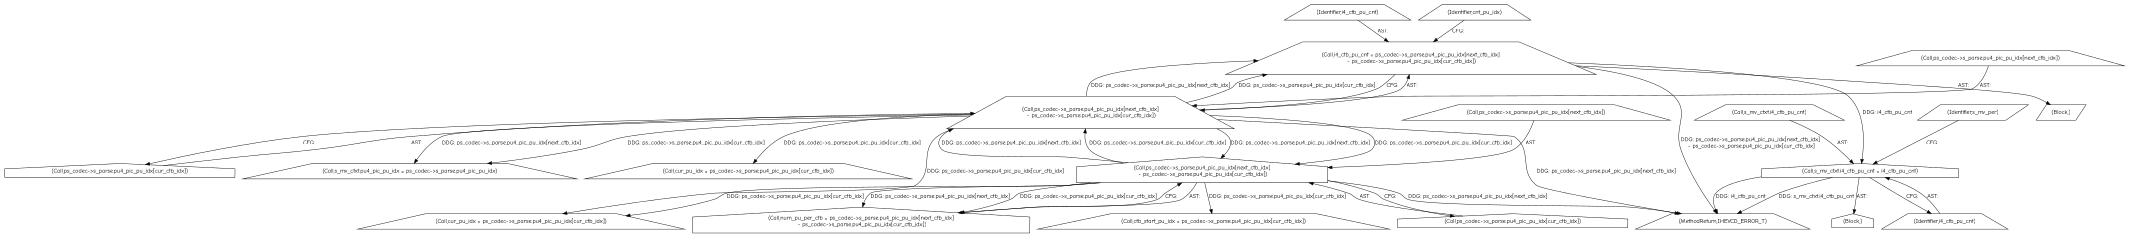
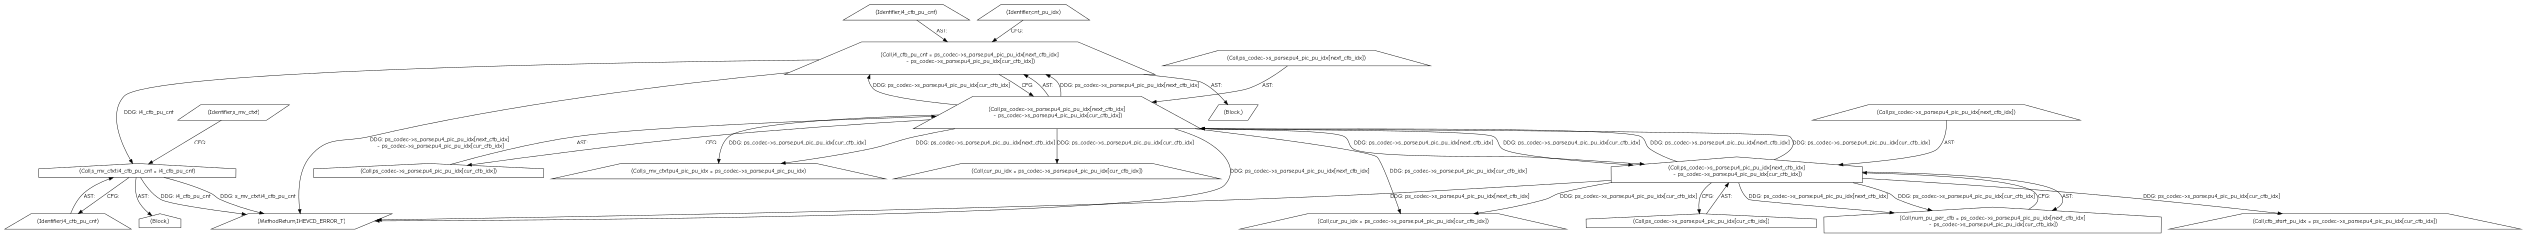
(1769, 113) -> none
(1973, 113) -> (234, 113)
(1723, 221) -> (302, 221)
